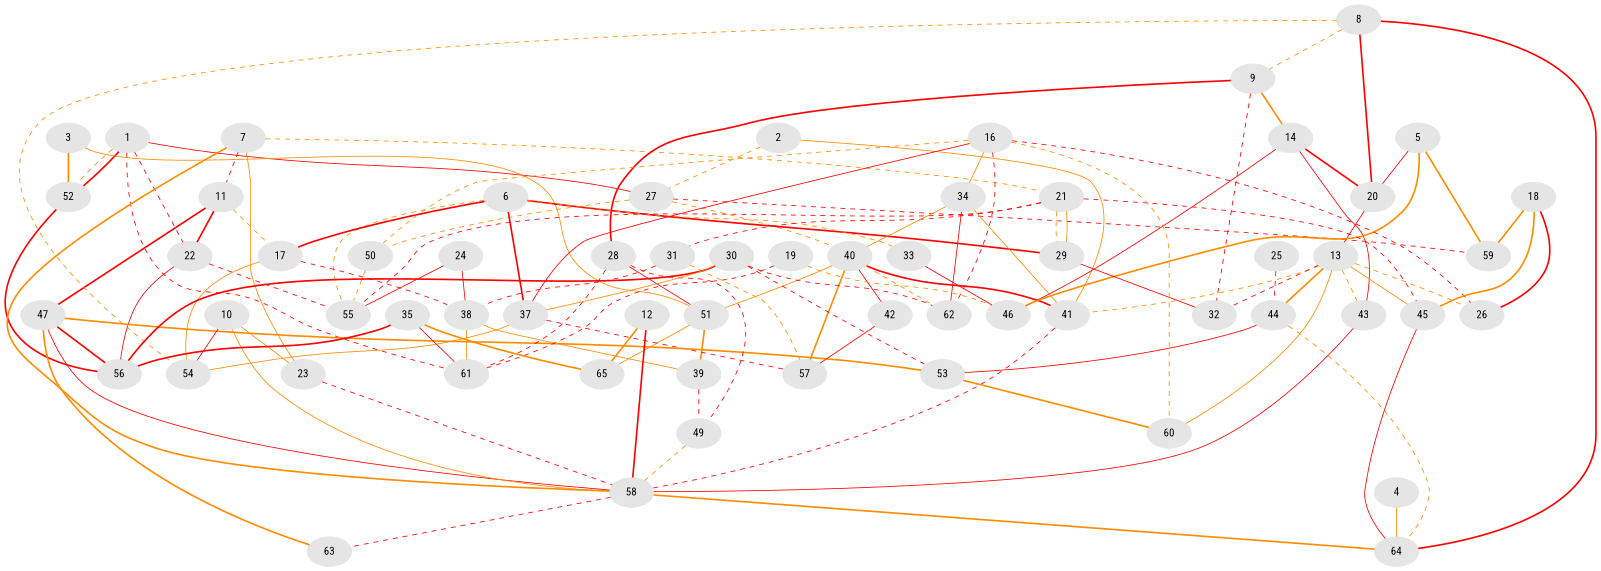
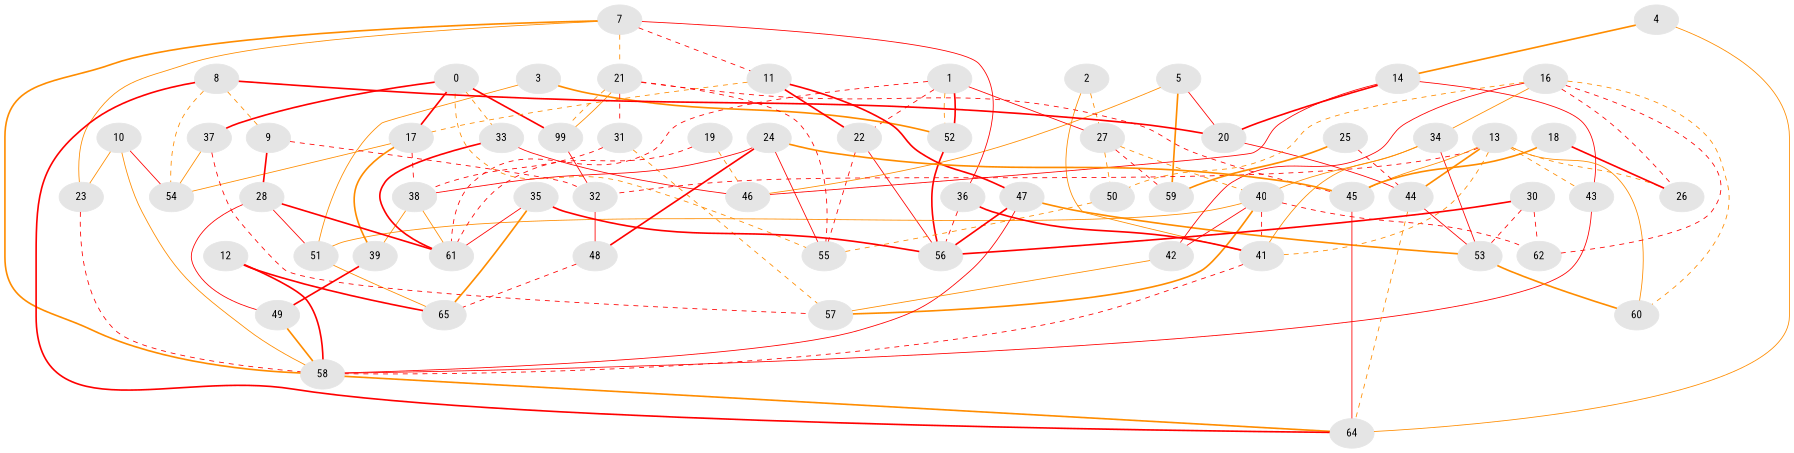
(1272, 108) -> (1527, 49)
none -> (1047, 167)
none -> (389, 178)
(749, 196) -> (1357, 160)
(506, 197) -> (456, 79)
none -> (963, 197)
(1511, 227) -> (1283, 162)
(1352, 230) -> (1316, 161)
(1245, 242) -> (969, 155)
none -> (595, 256)
(956, 256) -> (1455, 190)
(1062, 256) -> (561, 138)
(888, 279) -> (1433, 225)
(944, 284) -> (1262, 225)
(614, 294) -> none
(742, 313) -> (192, 263)
(555, 330) -> (353, 225)
(703, 345) -> (356, 188)
(847, 345) -> (1001, 286)
(619, 351) -> (332, 291)
(699, 404) -> (315, 292)
(665, 463) -> (300, 345)
(329, 552) -> none
